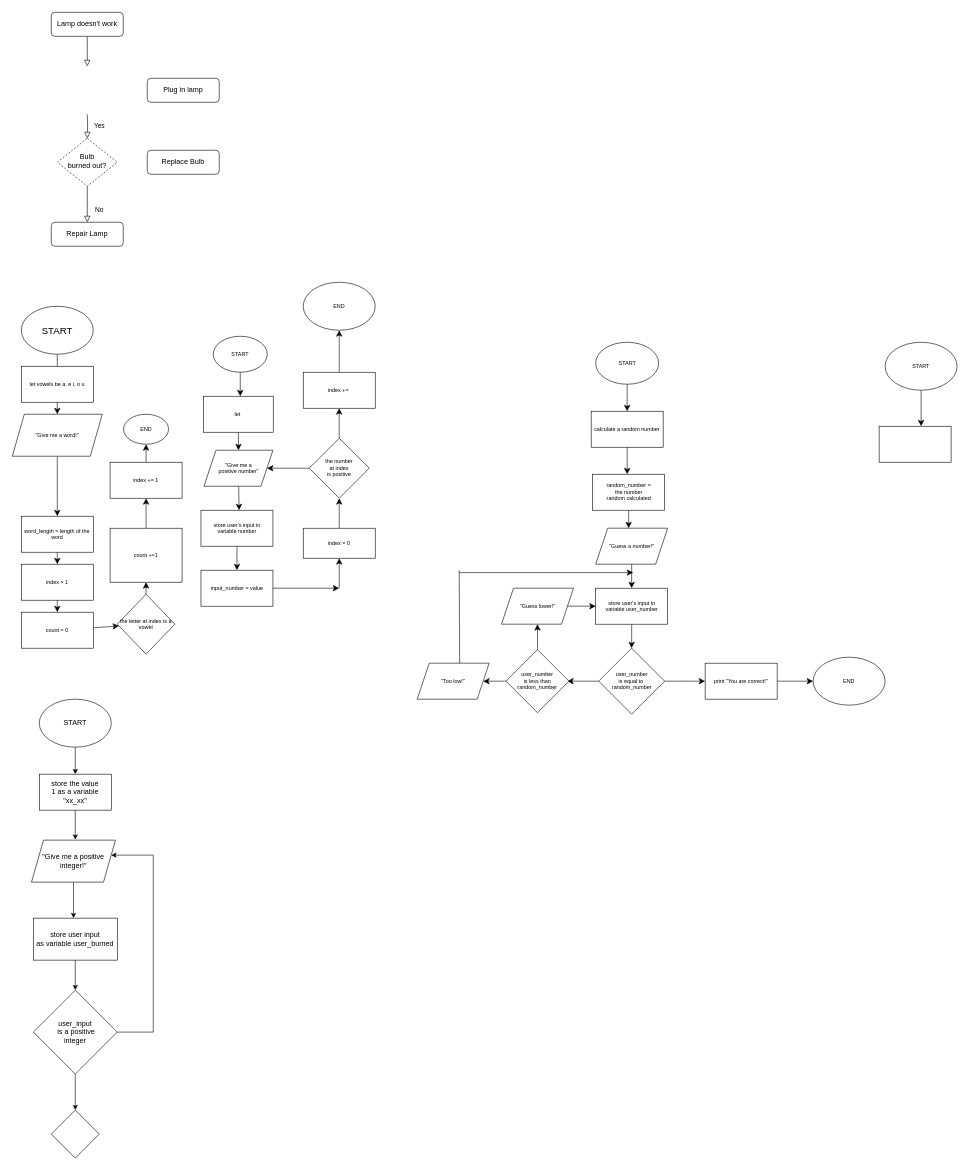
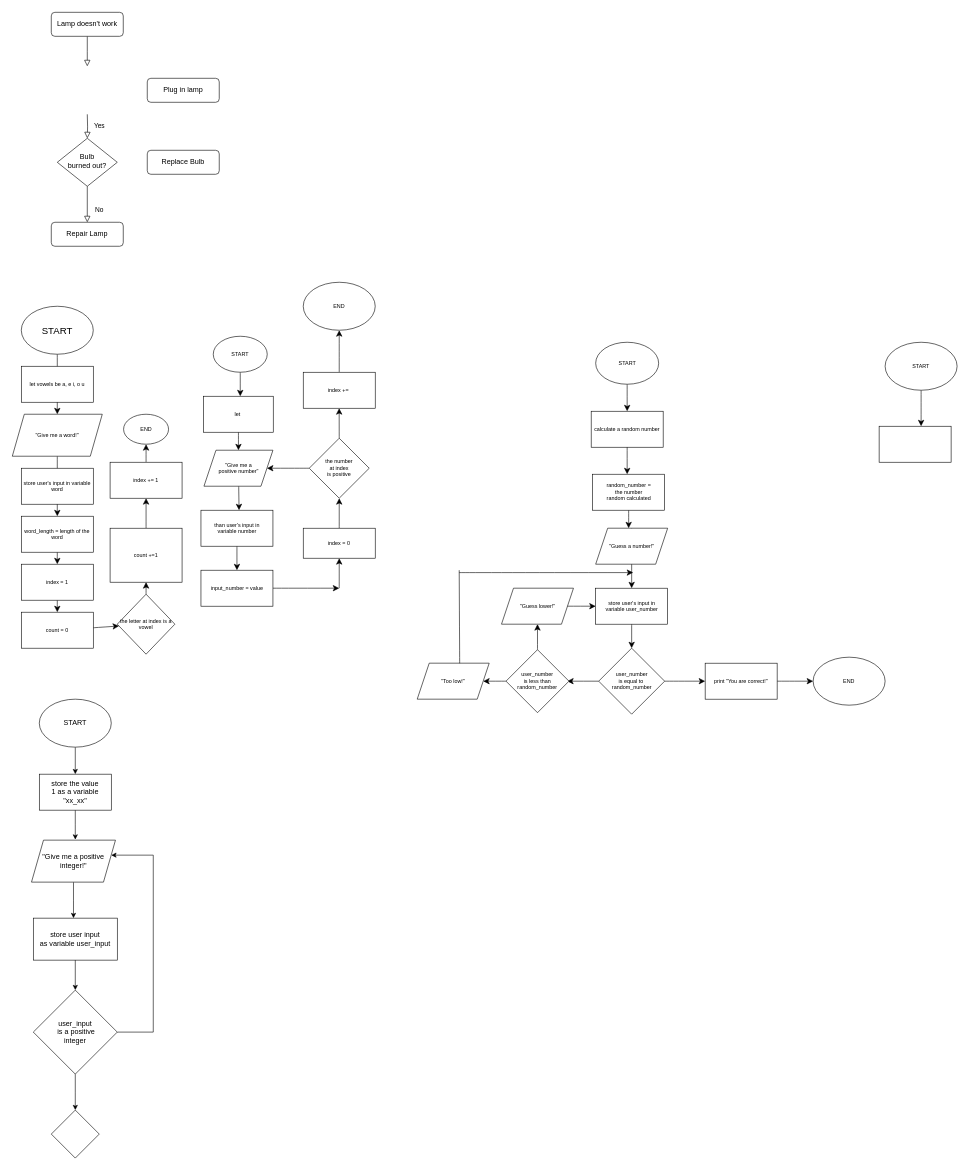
(87, 162) -> (87, 162)
none -> (57, 486)
(237, 528) -> (237, 528)
(75, 939) -> (75, 939)
